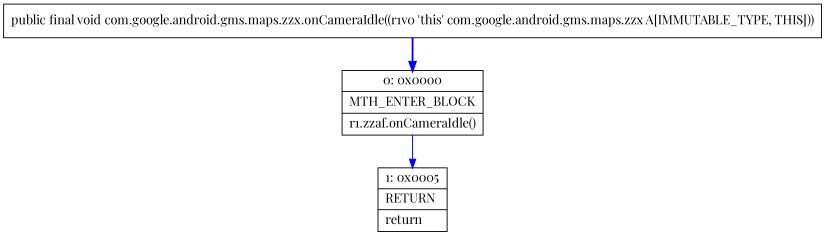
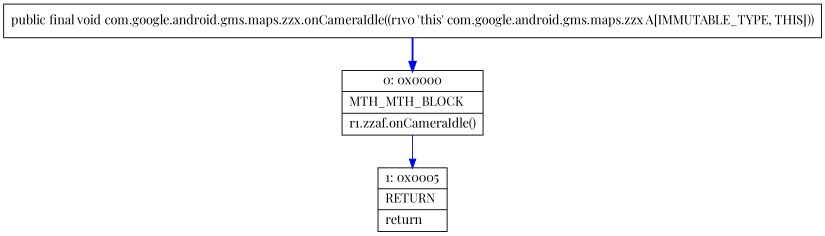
(413, 102) -> (407, 102)
